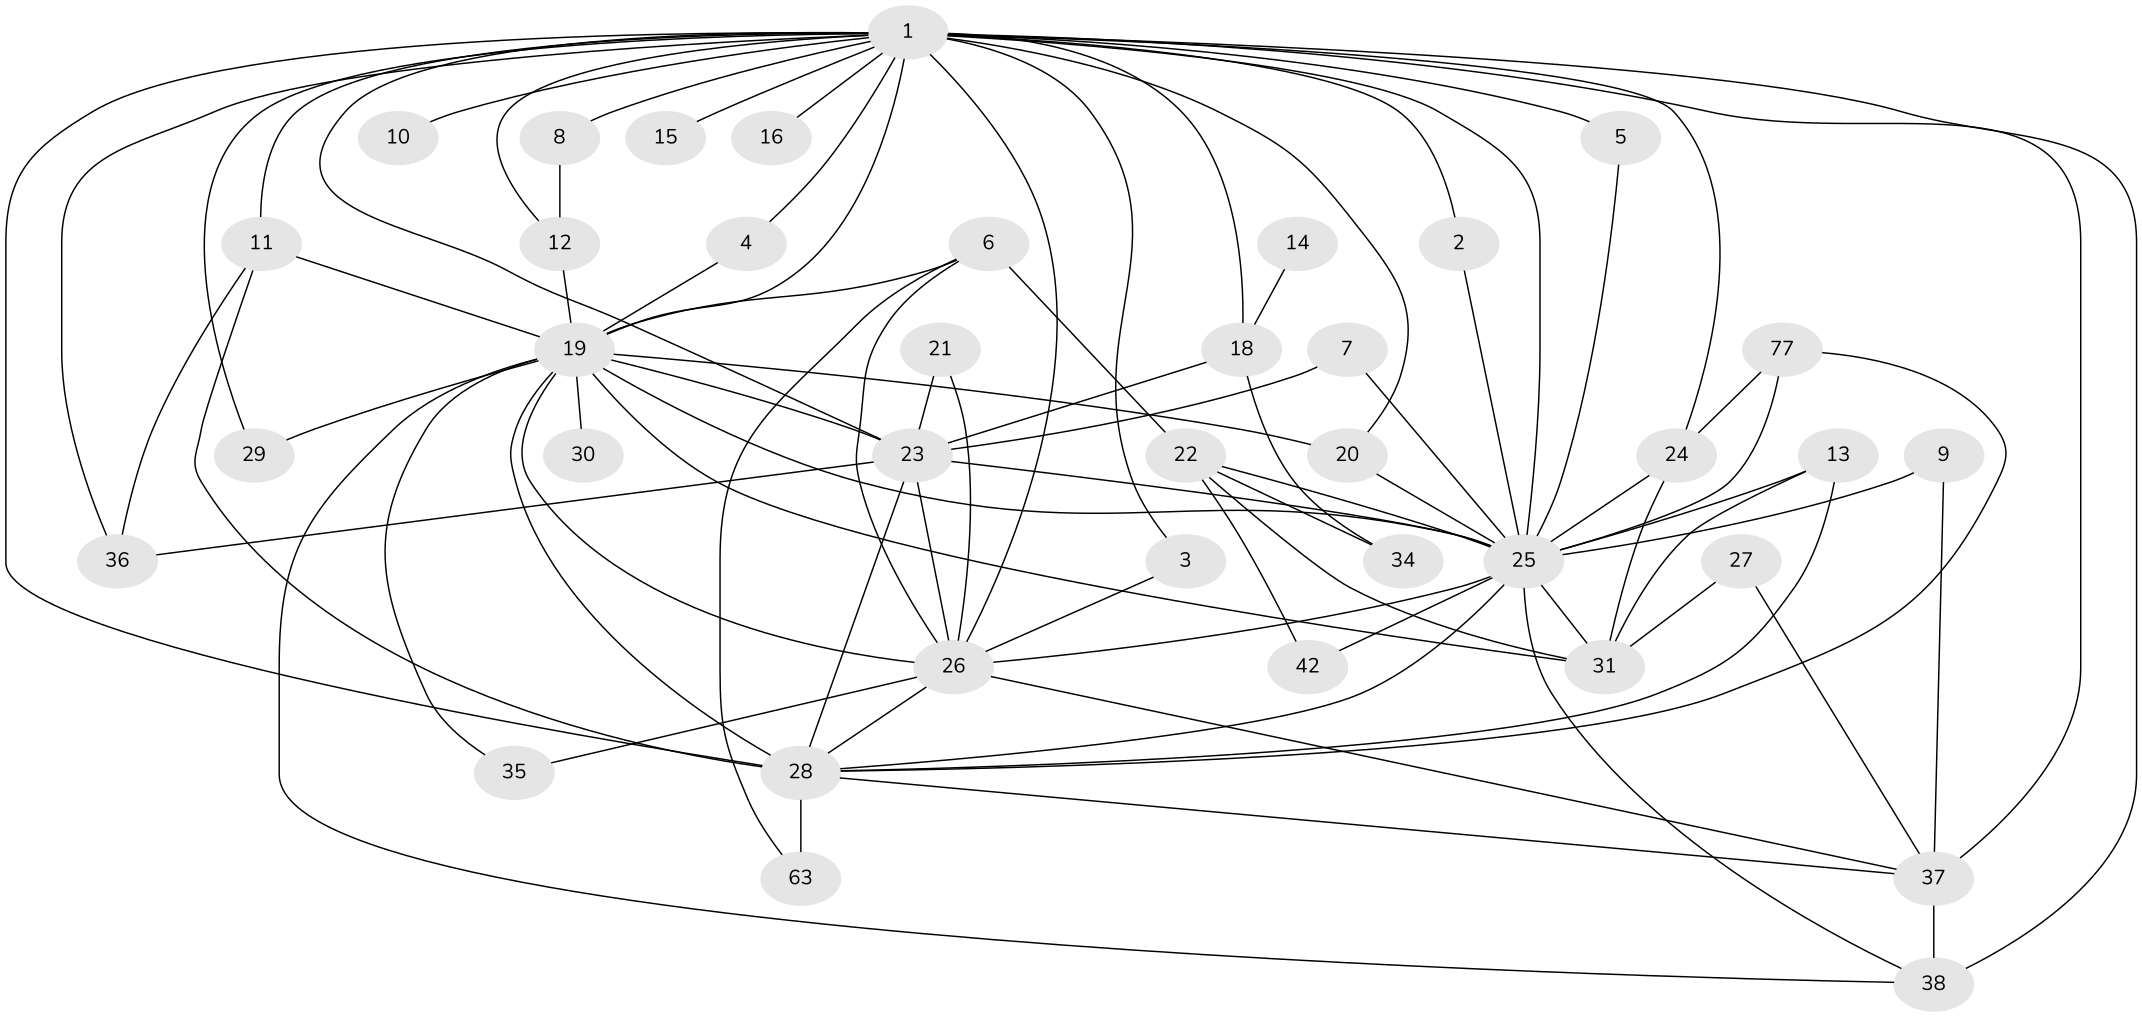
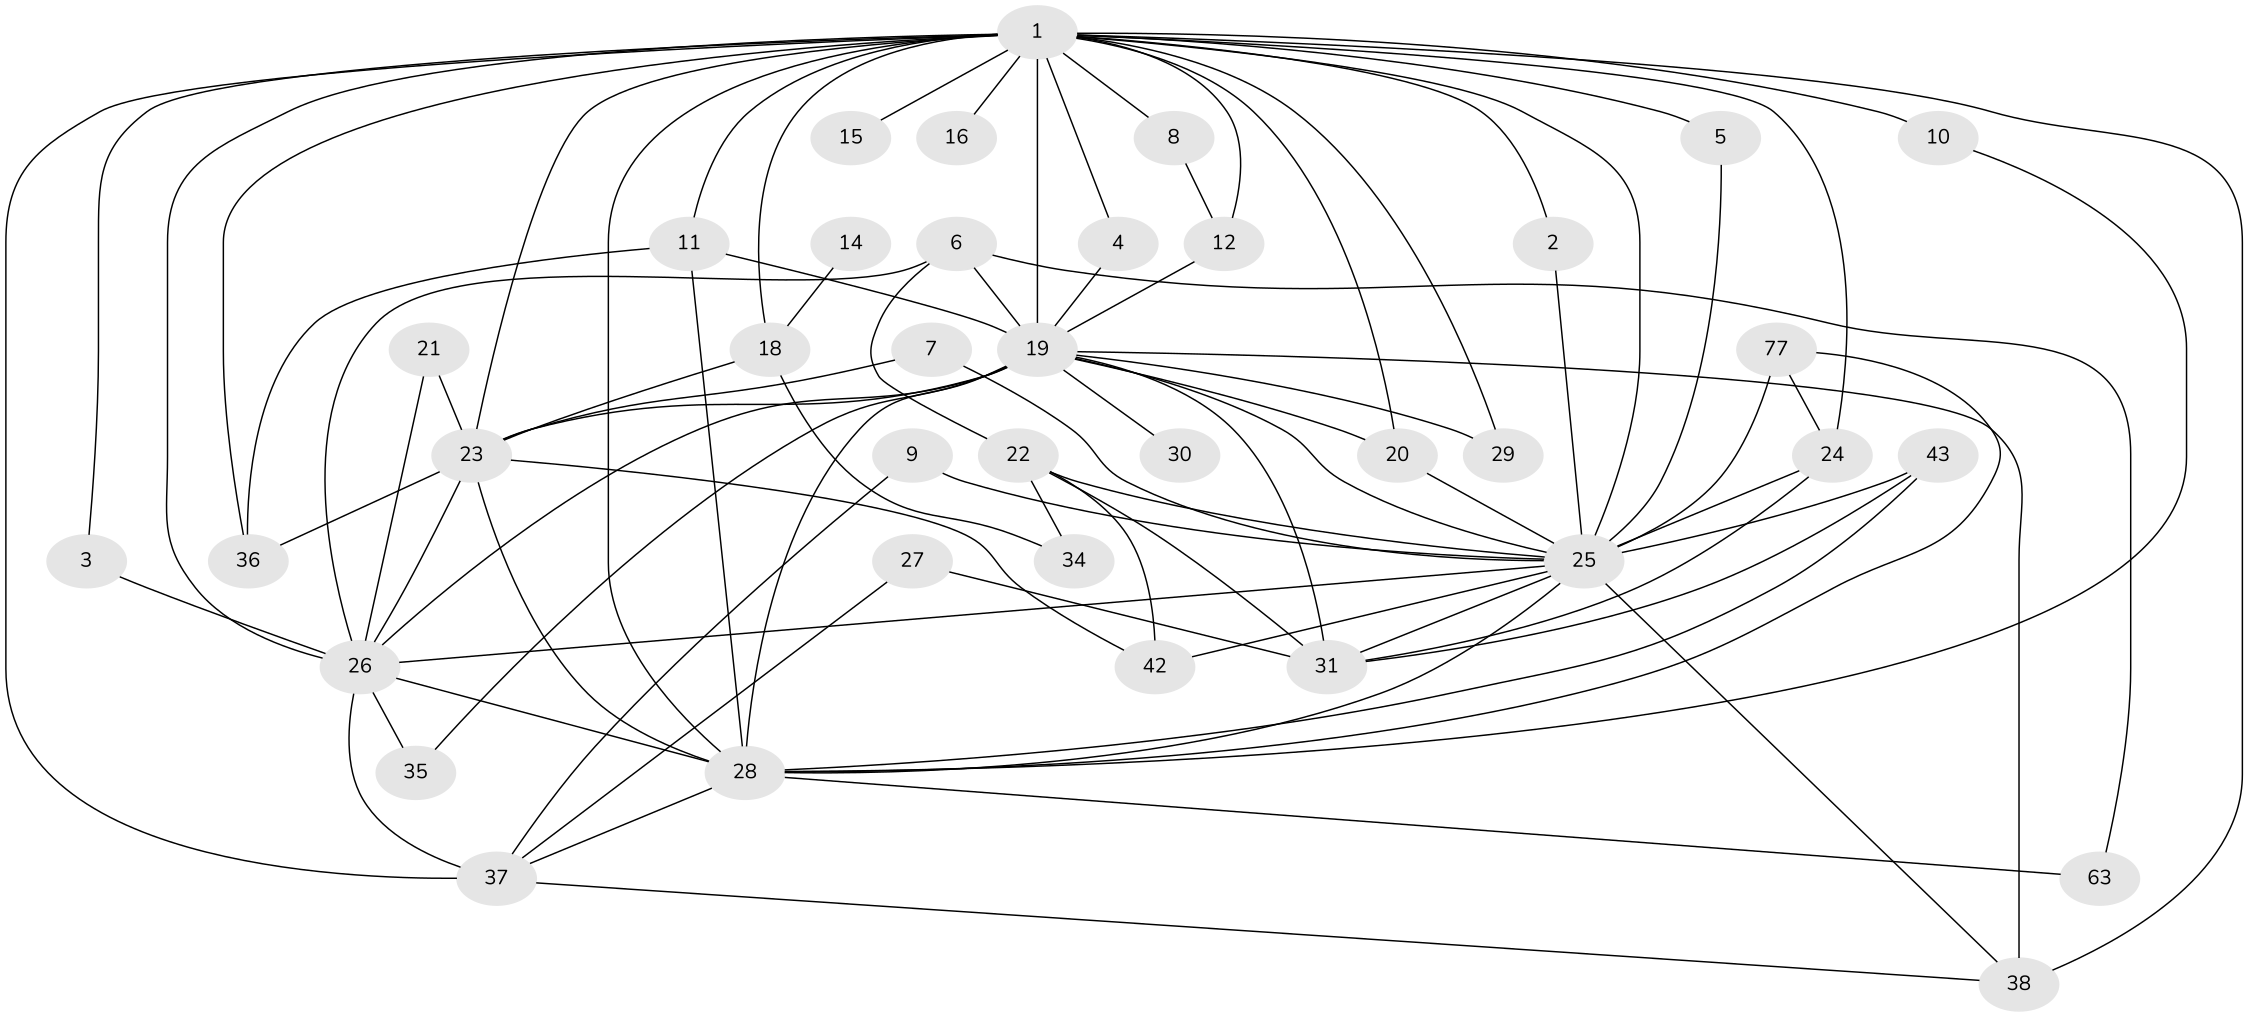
(1838, 456) -> (1938, 456)
(1195, 492) -> (838, 501)
none -> (1783, 690)
